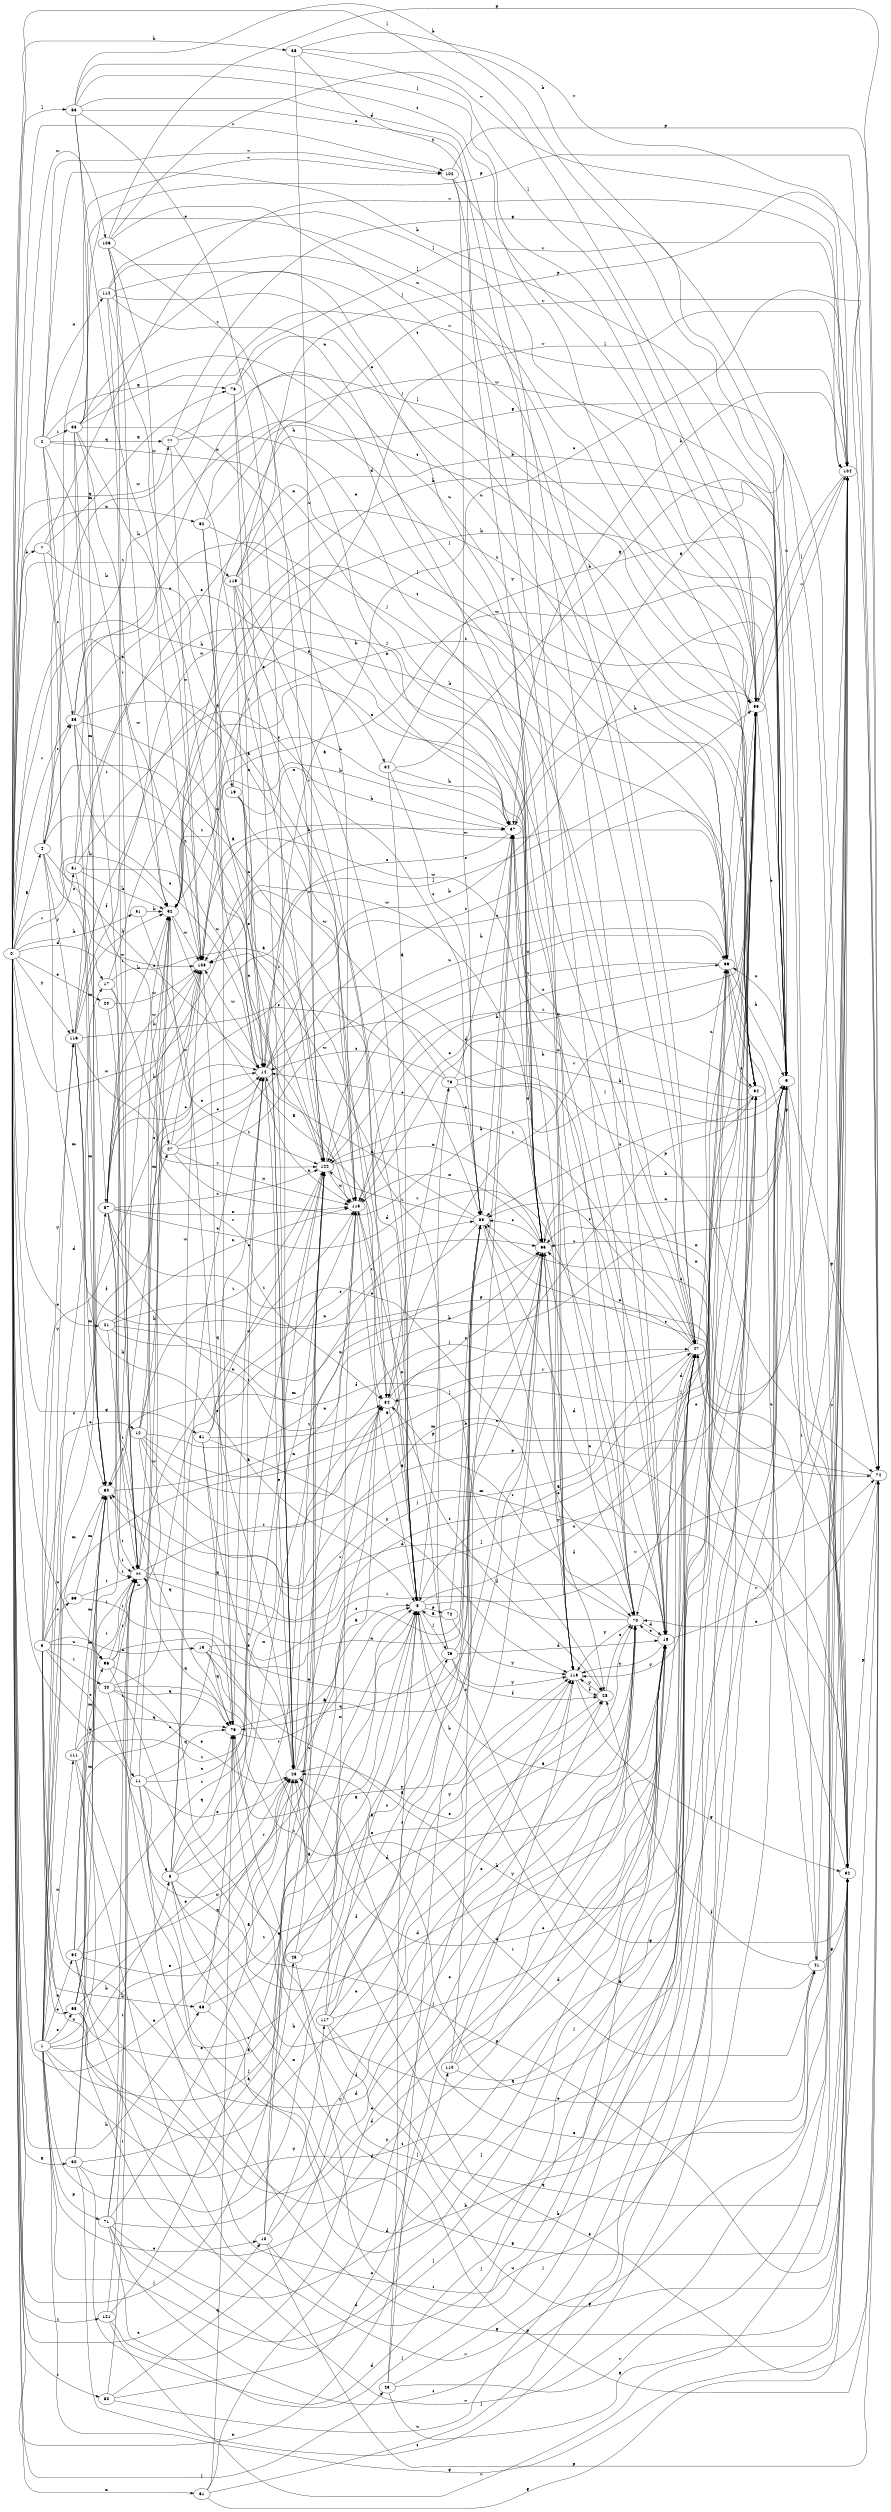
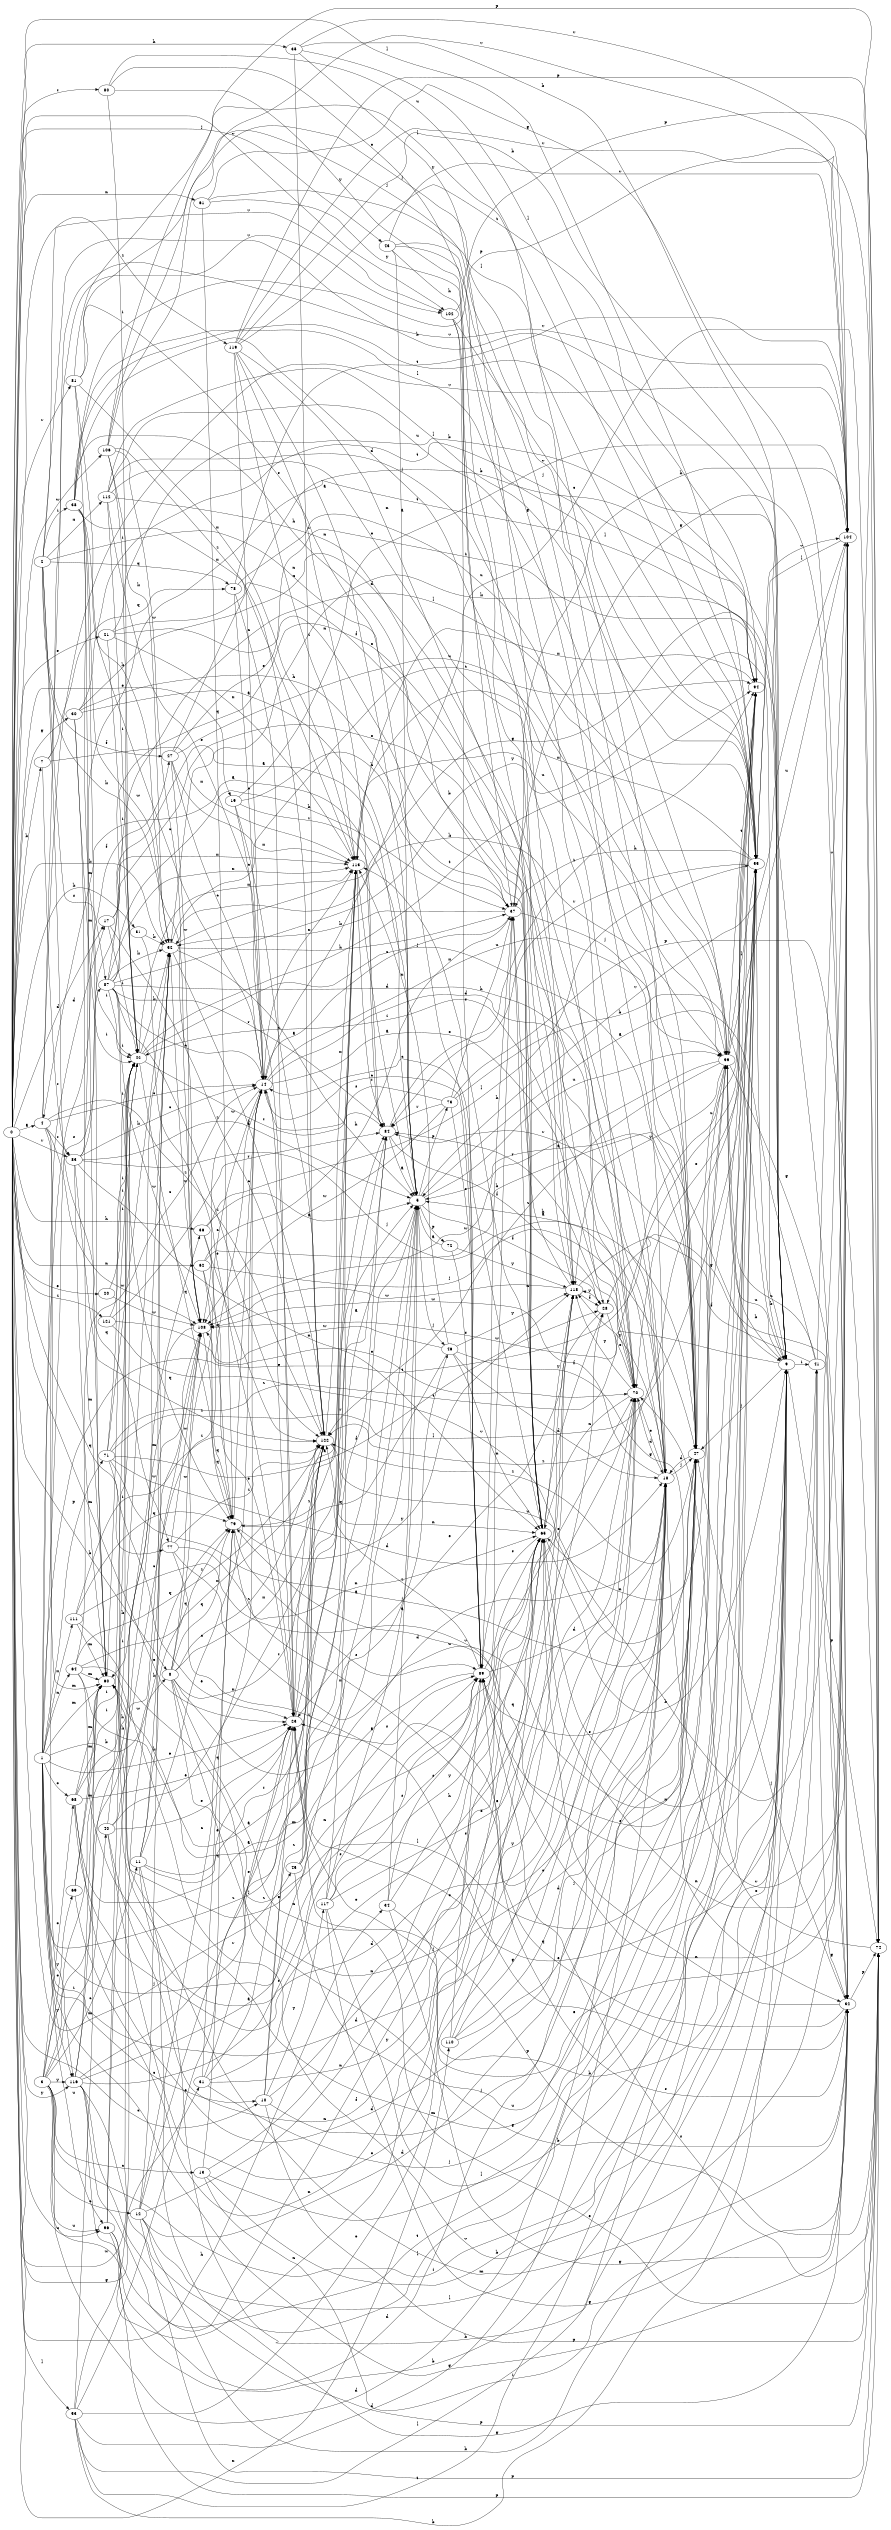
(497, 382) -> (497, 1186)
(812, 2346) -> (597, 828)
